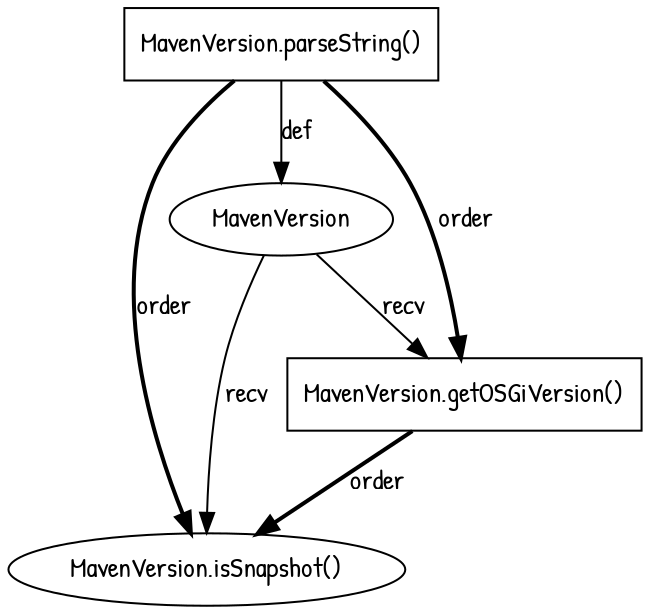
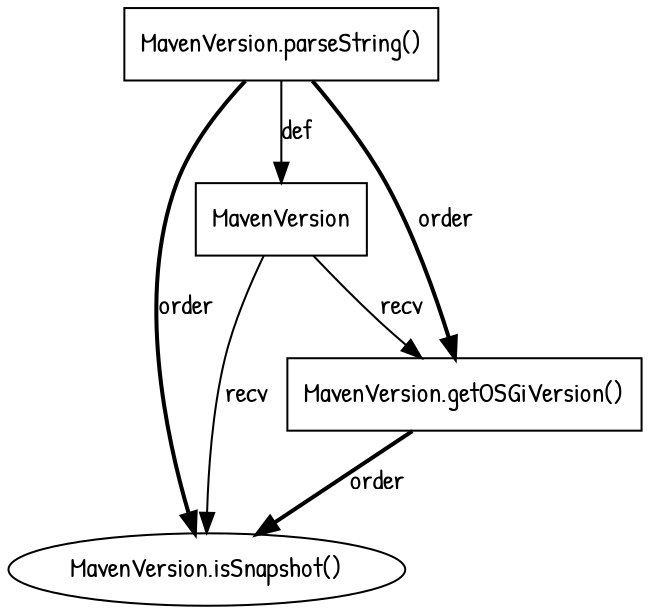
(281, 219) -> (281, 219)
